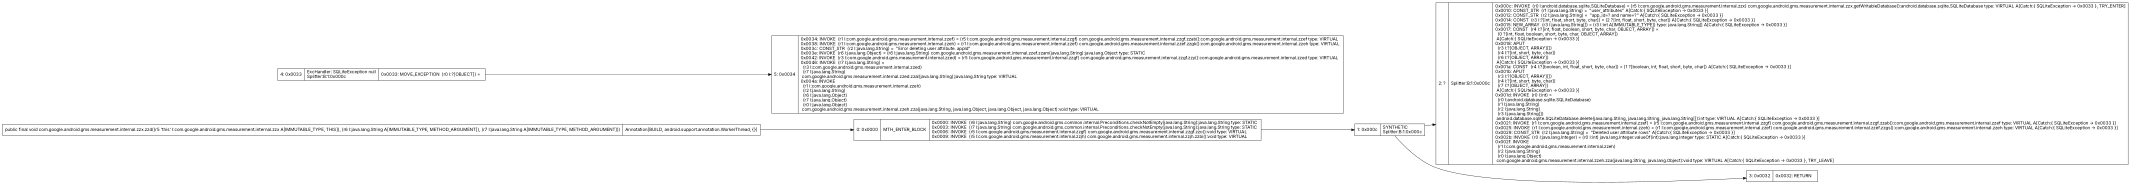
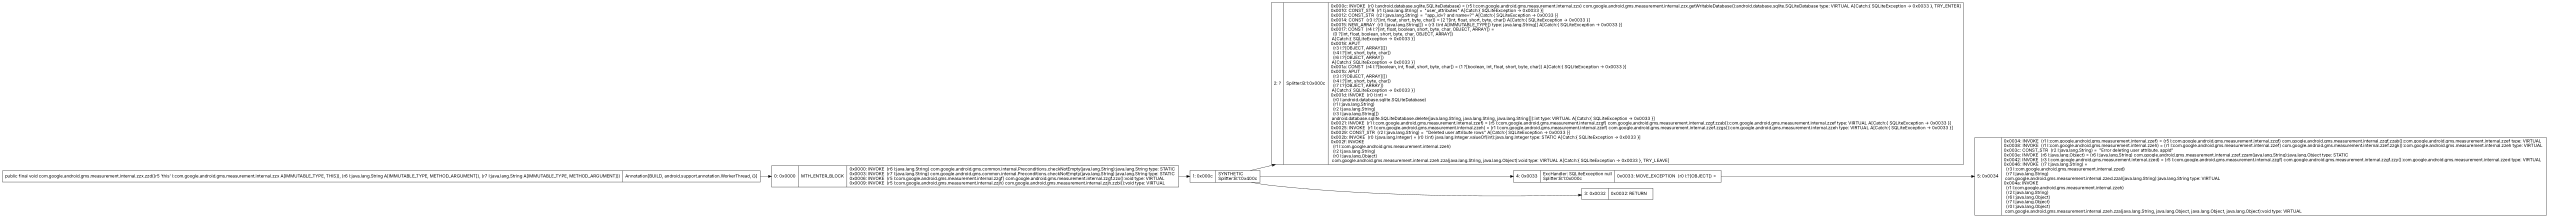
(1402, 132) -> (1238, 179)
none -> (1385, 176)
